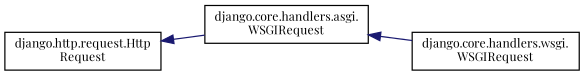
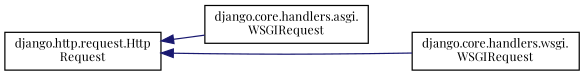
(396, 38) -> (293, 54)
